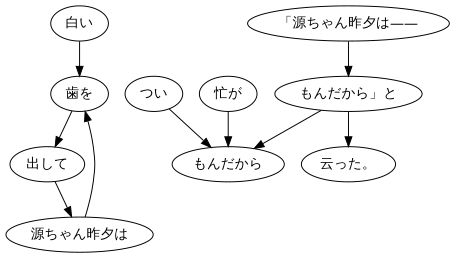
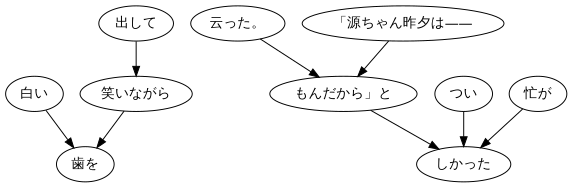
(66, 124) -> none
(348, 124) -> (286, 55)
(228, 164) -> (464, 164)
(80, 235) -> (136, 94)
